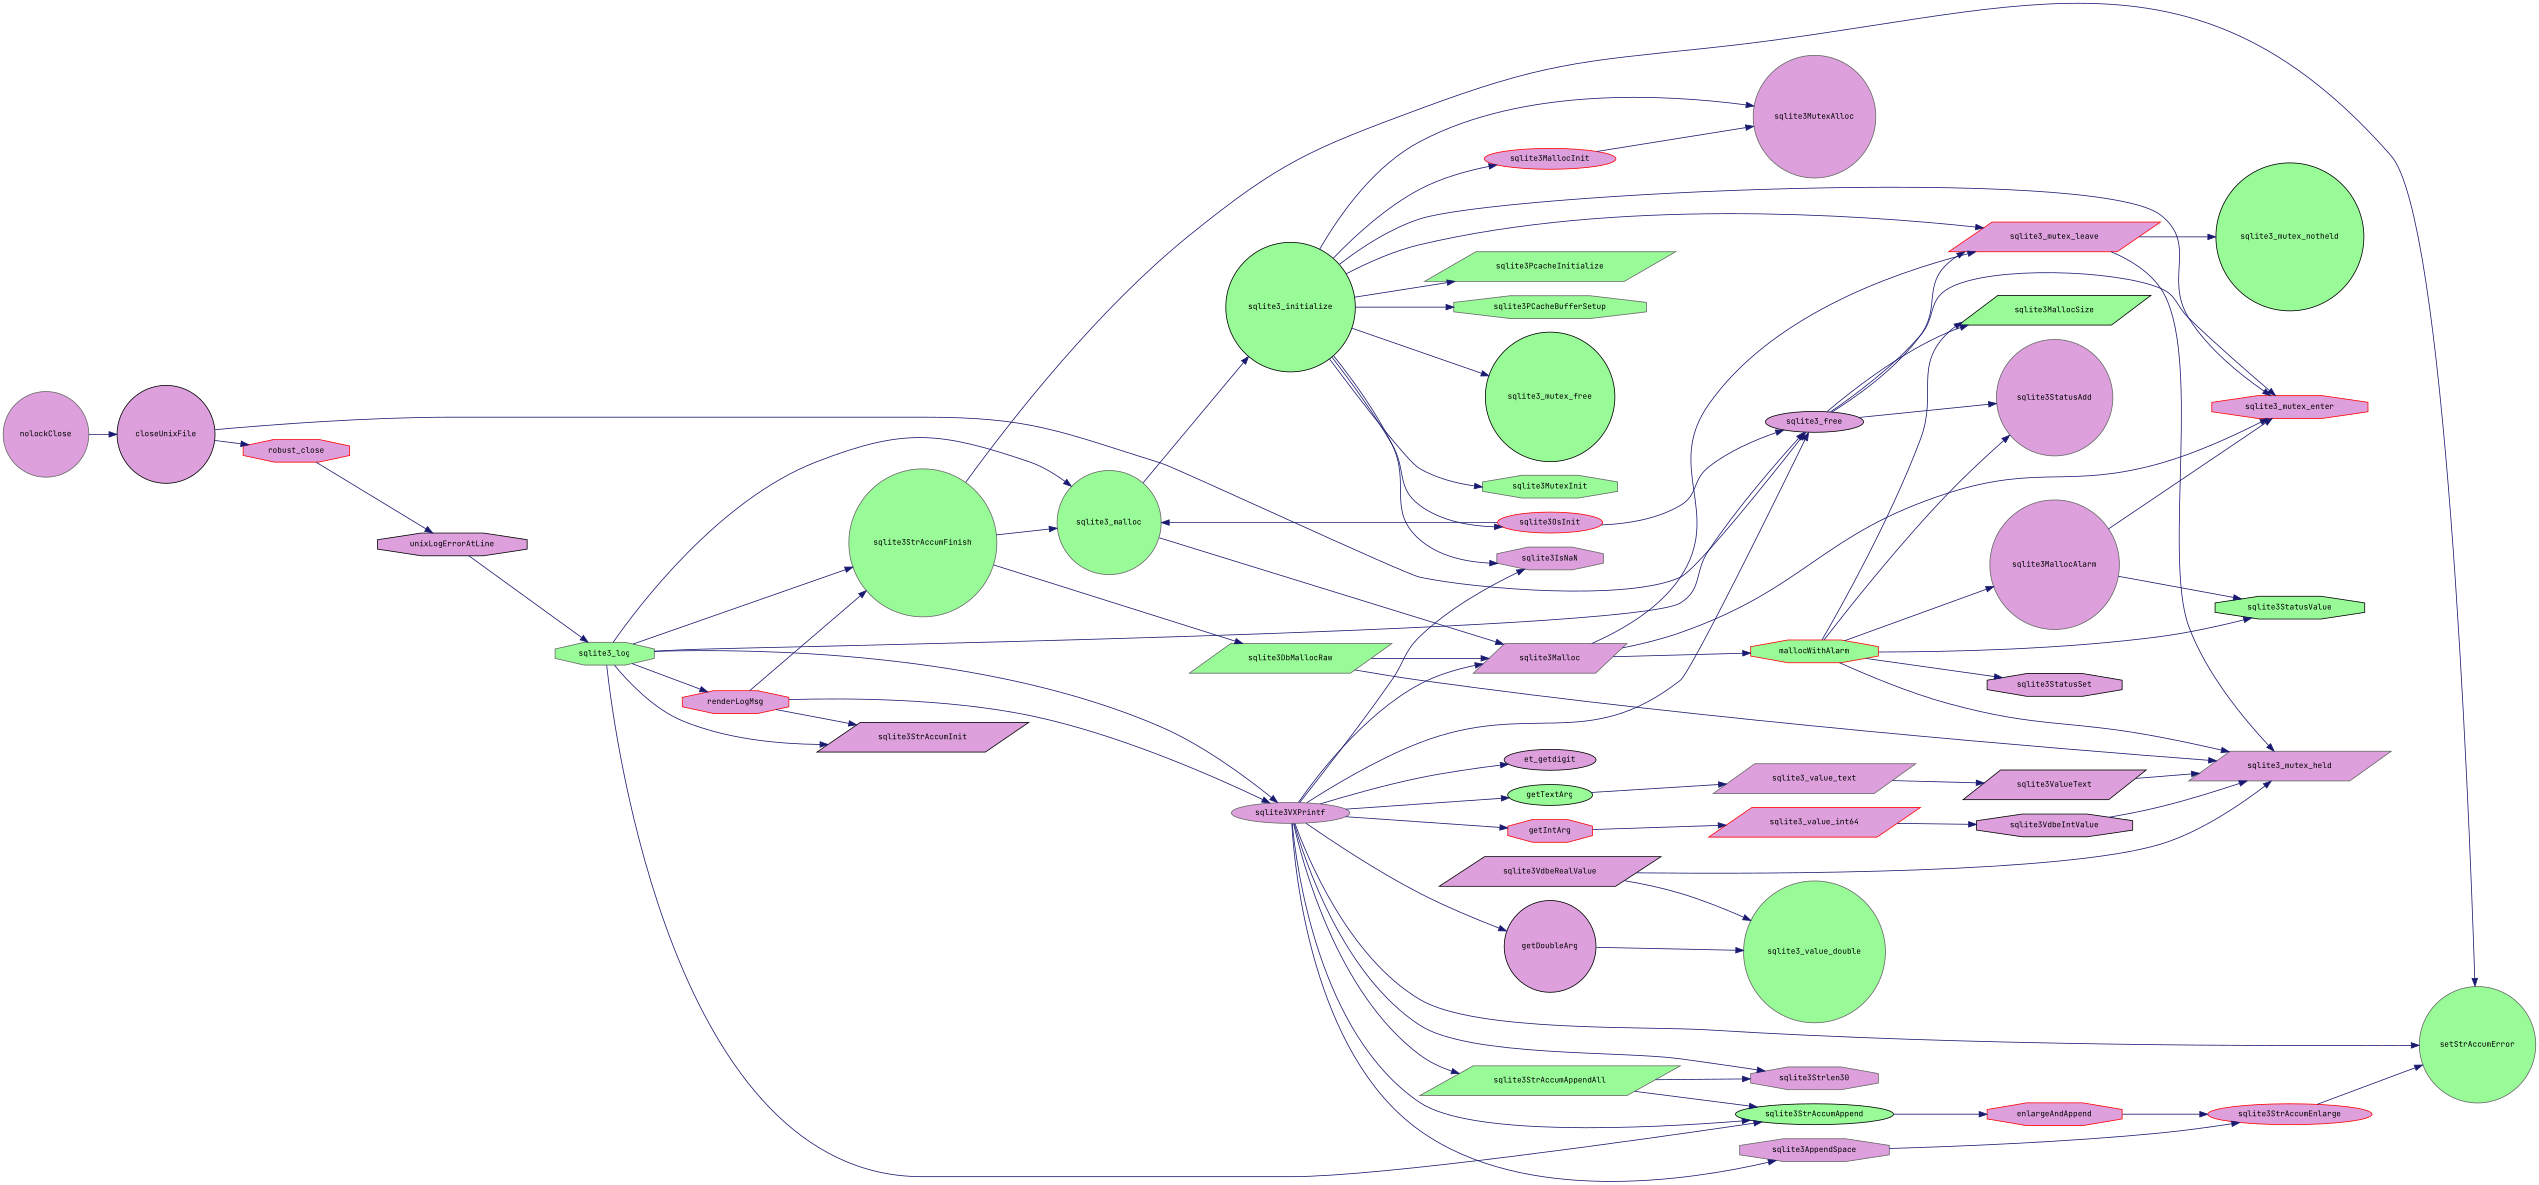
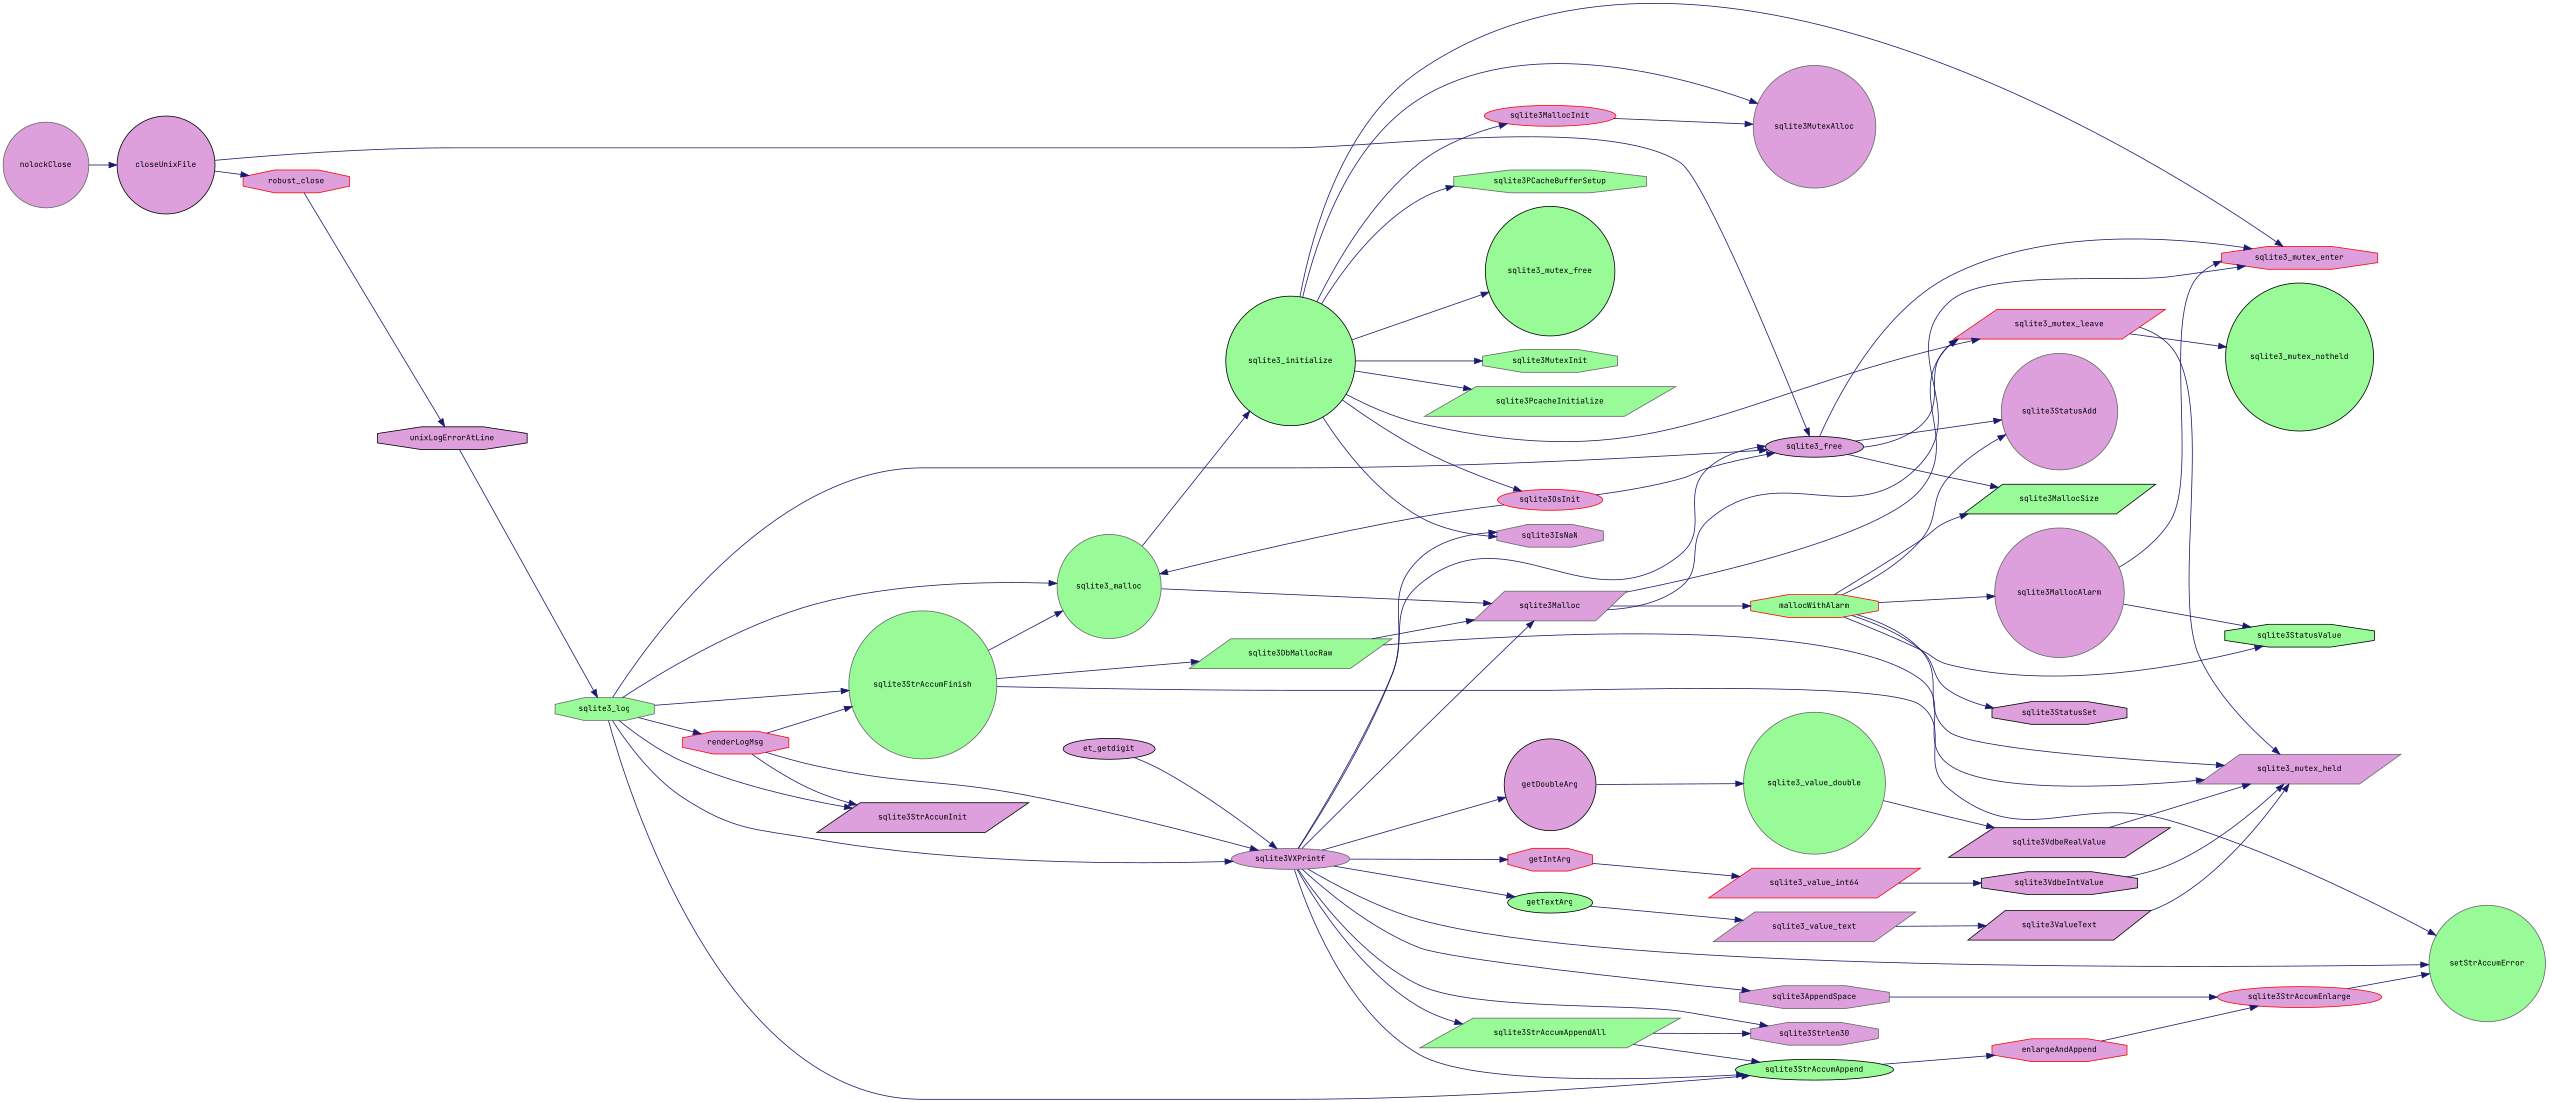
(1409, 780) -> (1205, 796)
(1685, 895) -> (1935, 813)
